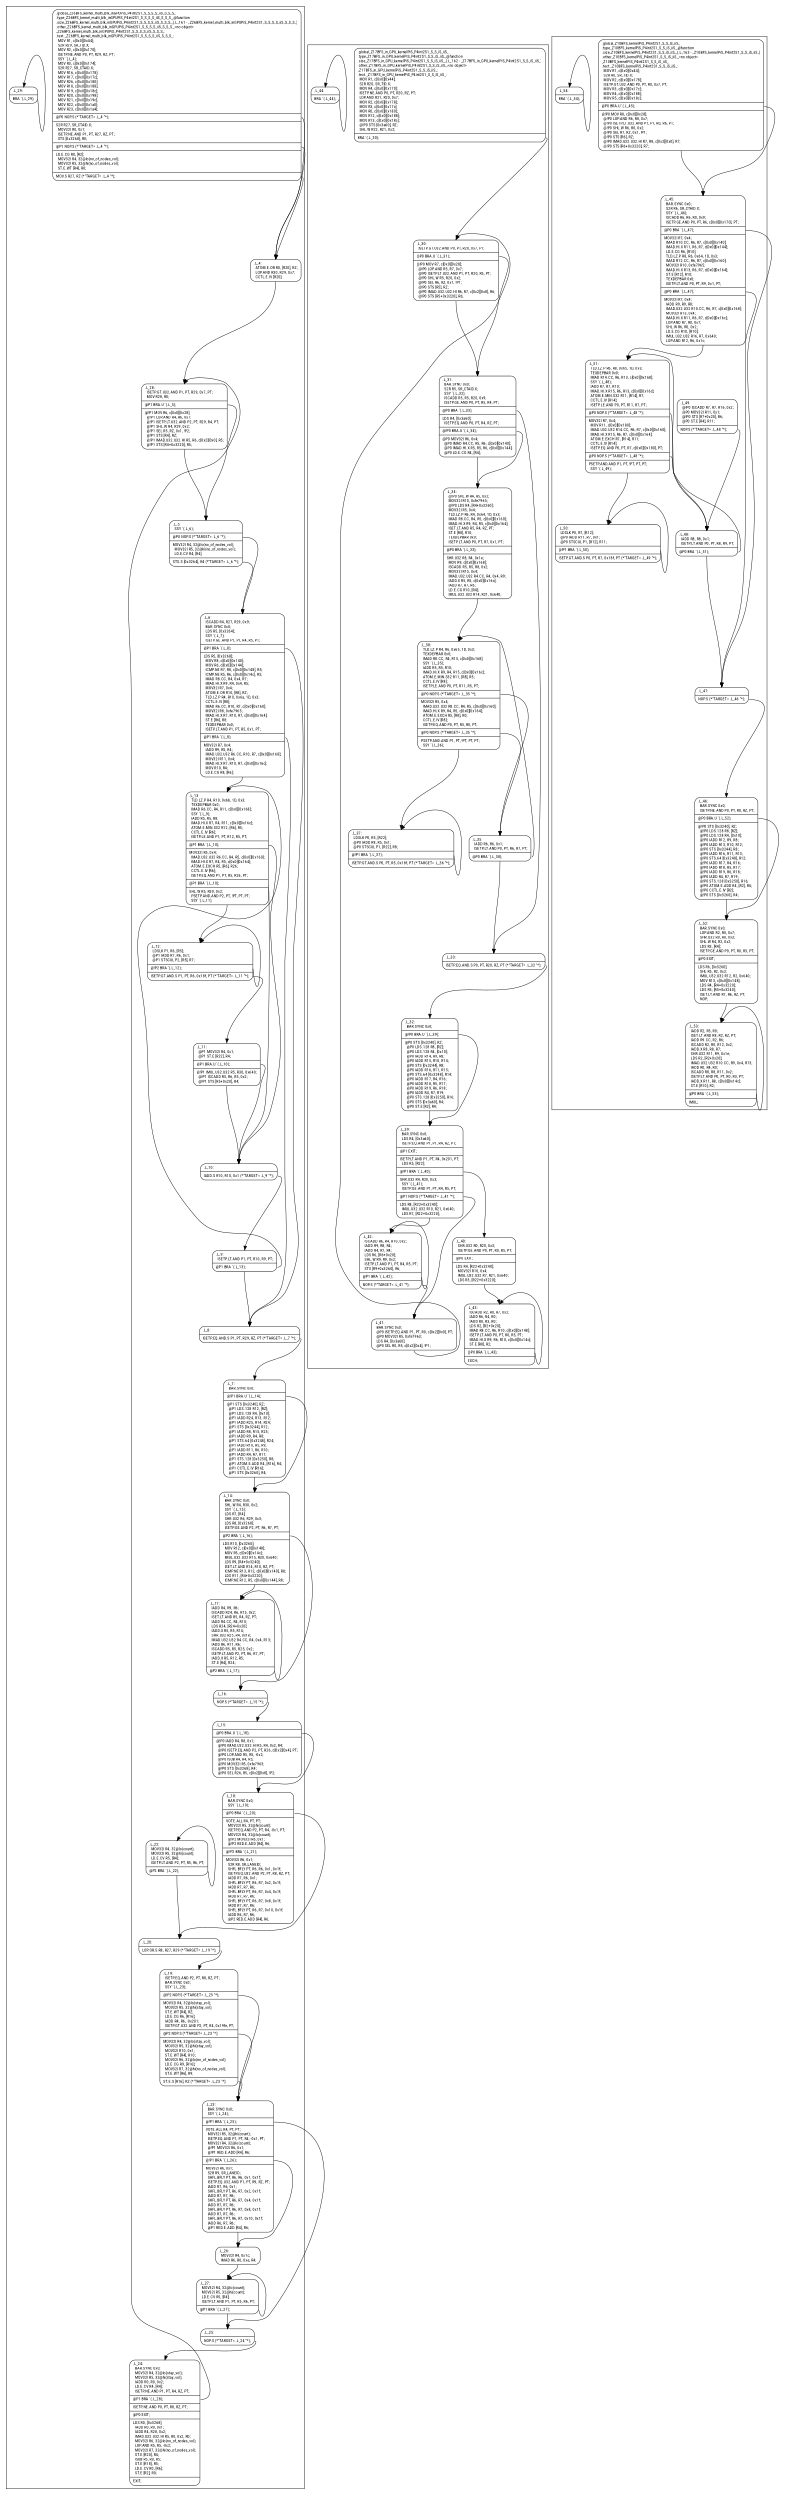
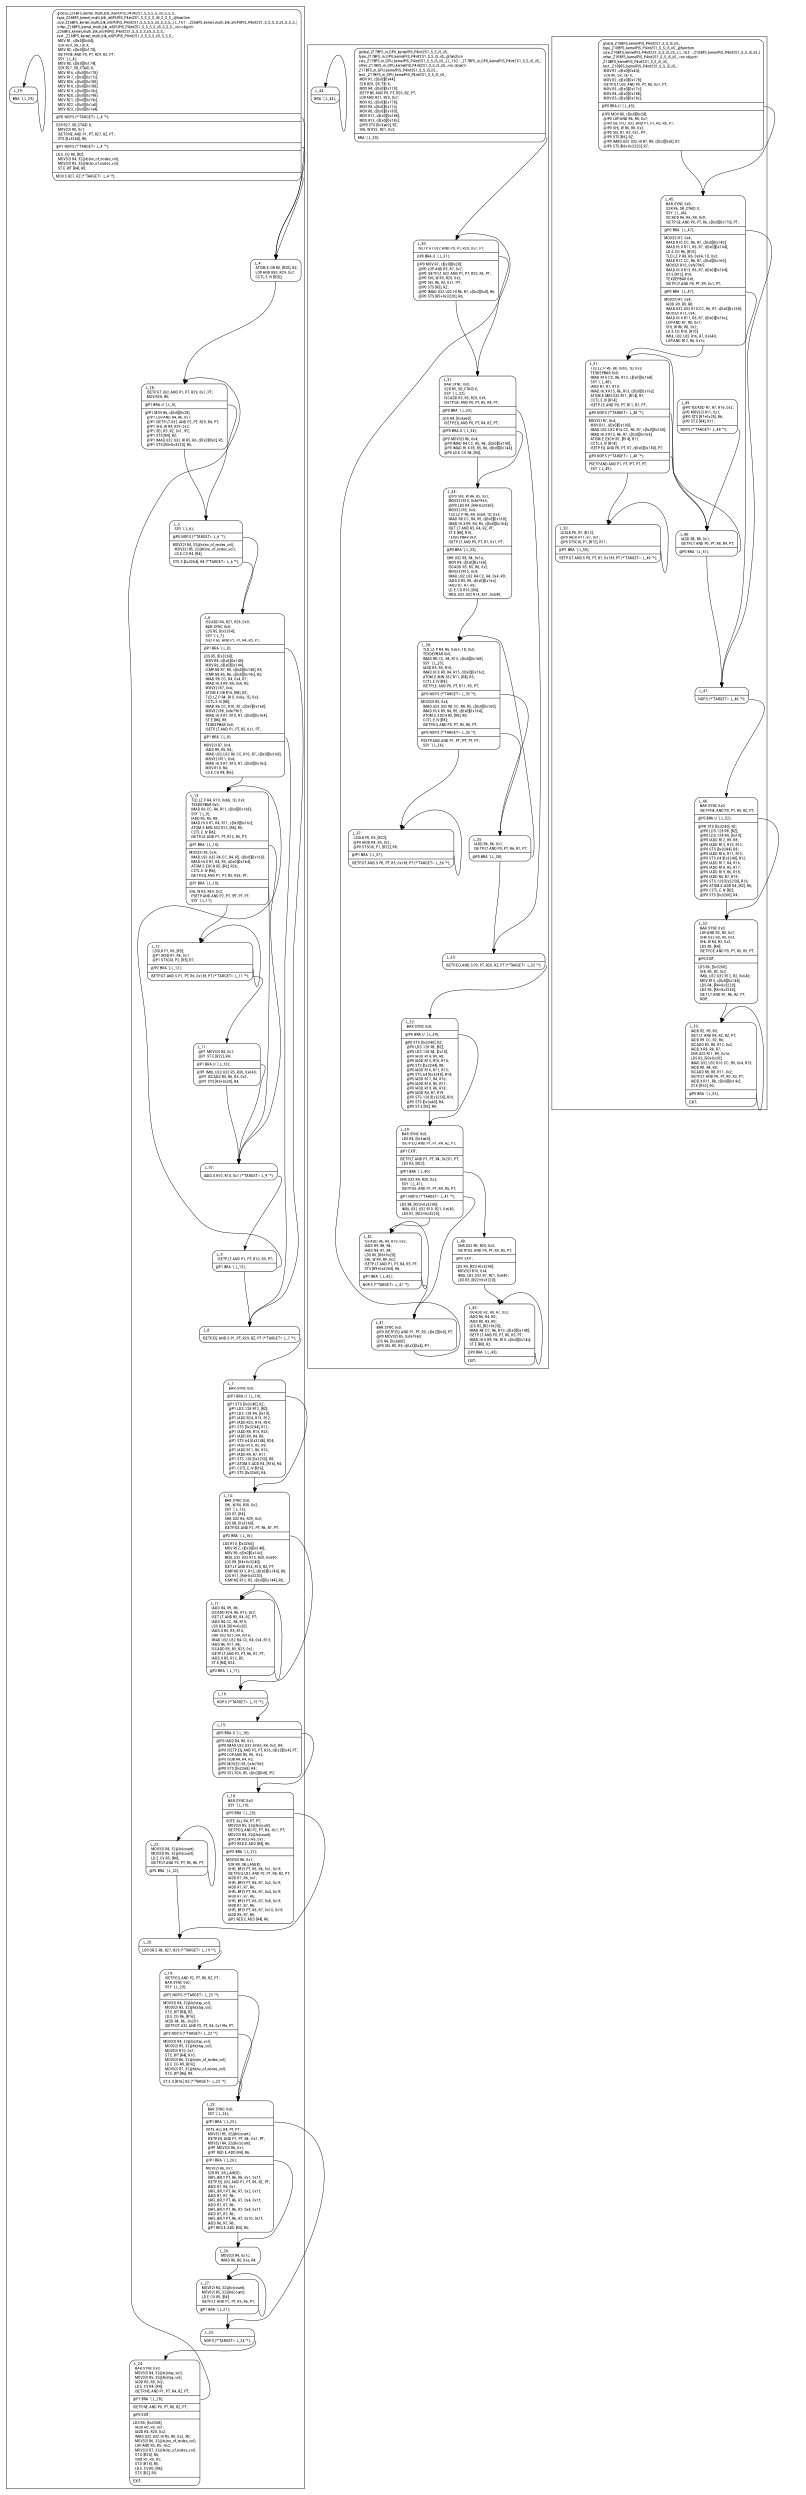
(569, 95) -> none
(694, 1102) -> (693, 1102)
(473, 1361) -> (472, 1361)
